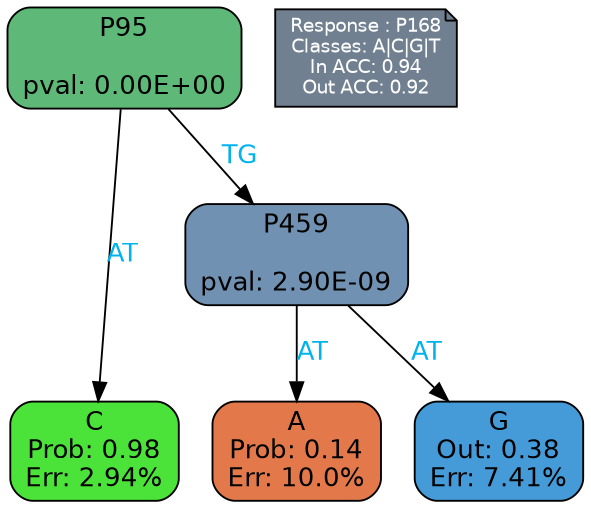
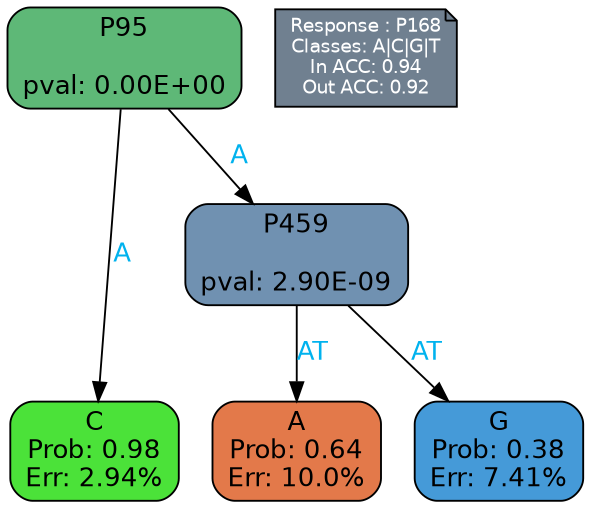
(240, 156) -> (240, 156)
(123, 255) -> (123, 255)
(297, 451) -> (297, 451)
(499, 451) -> (499, 451)
